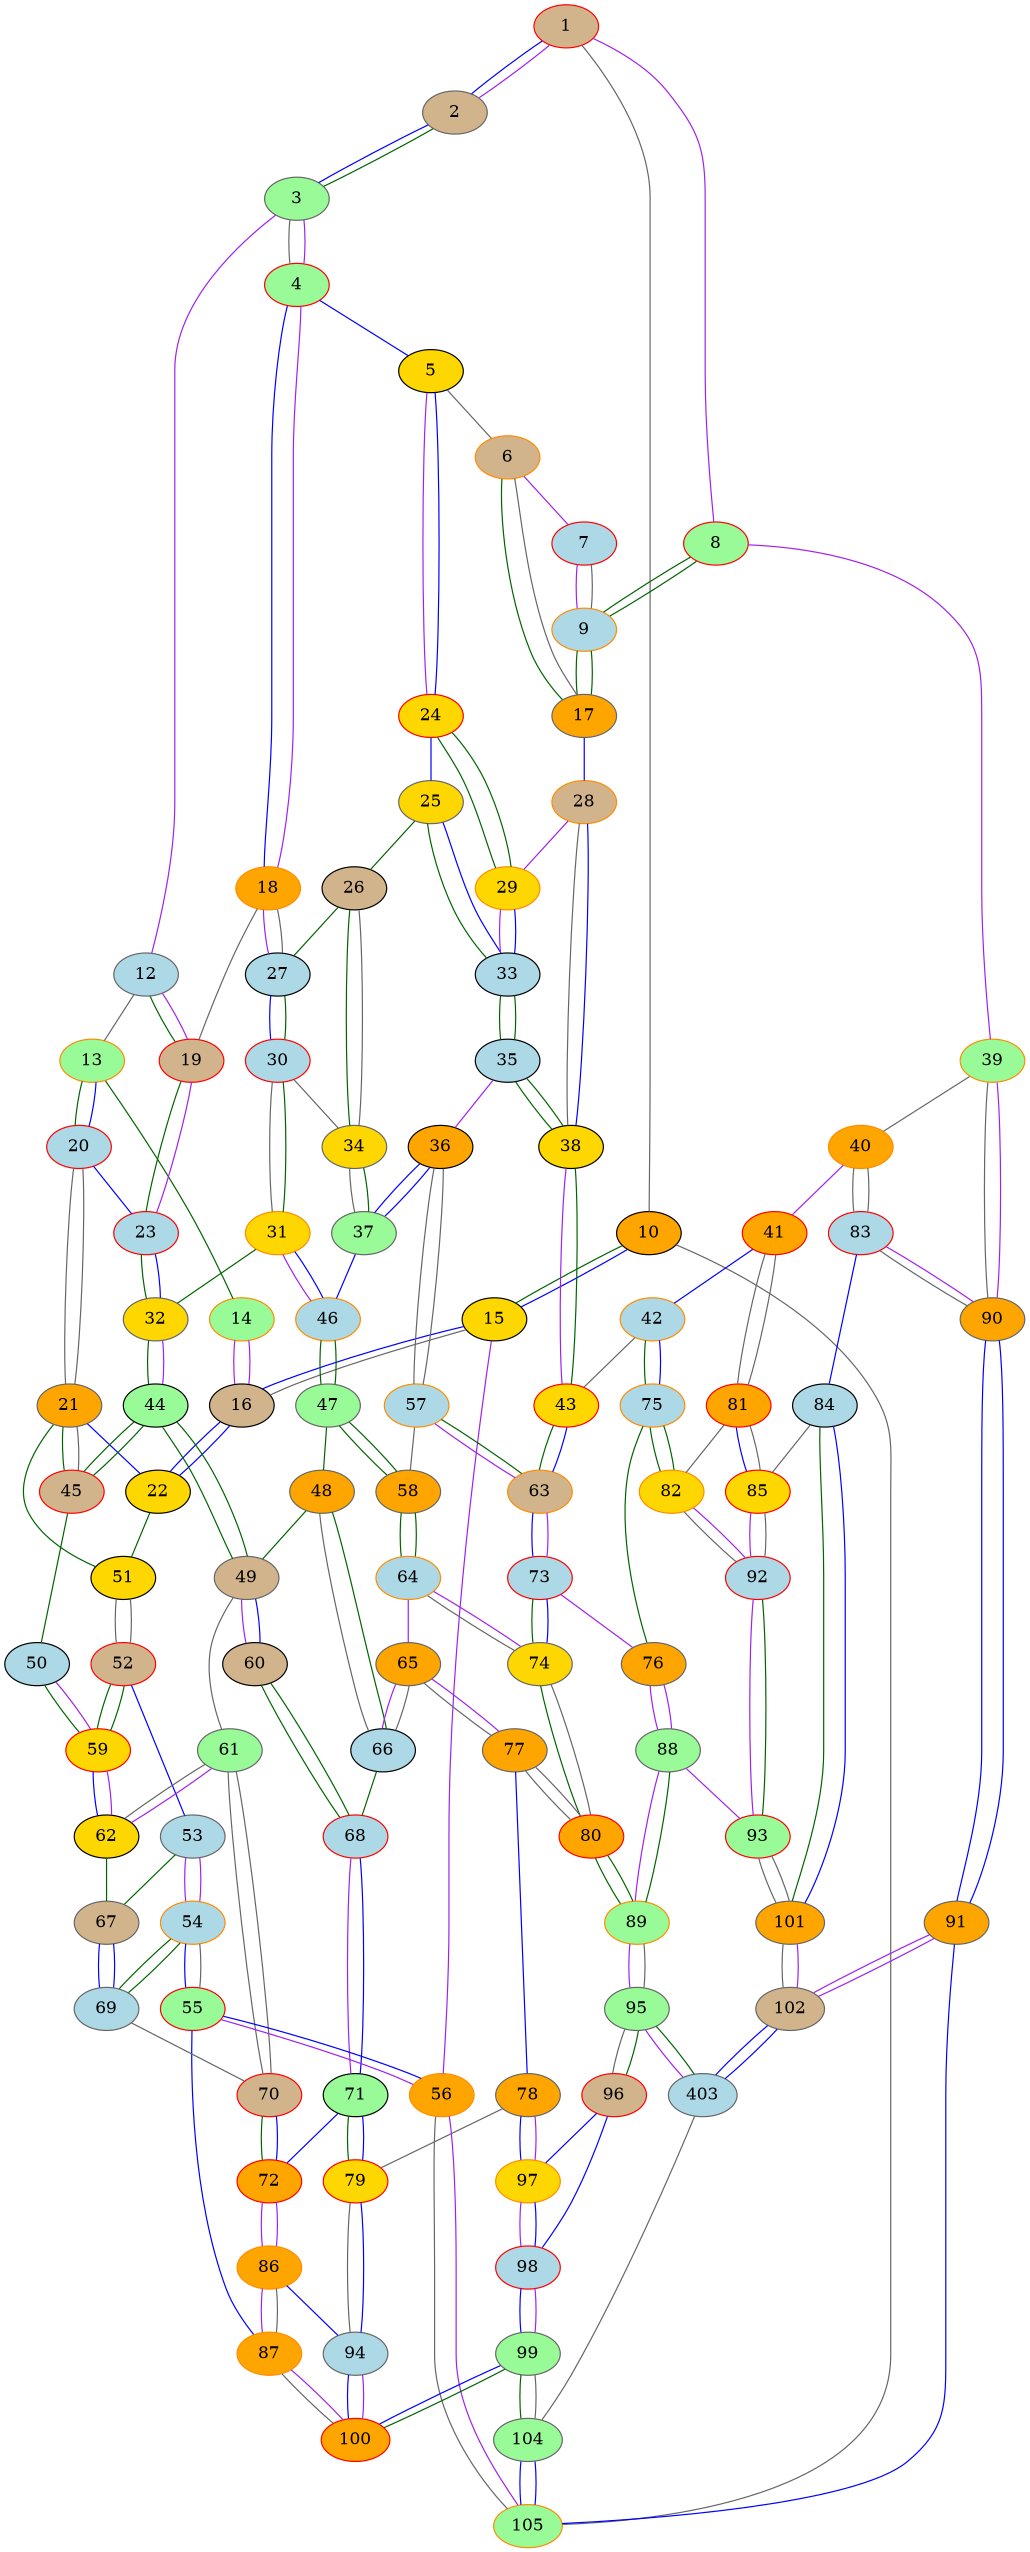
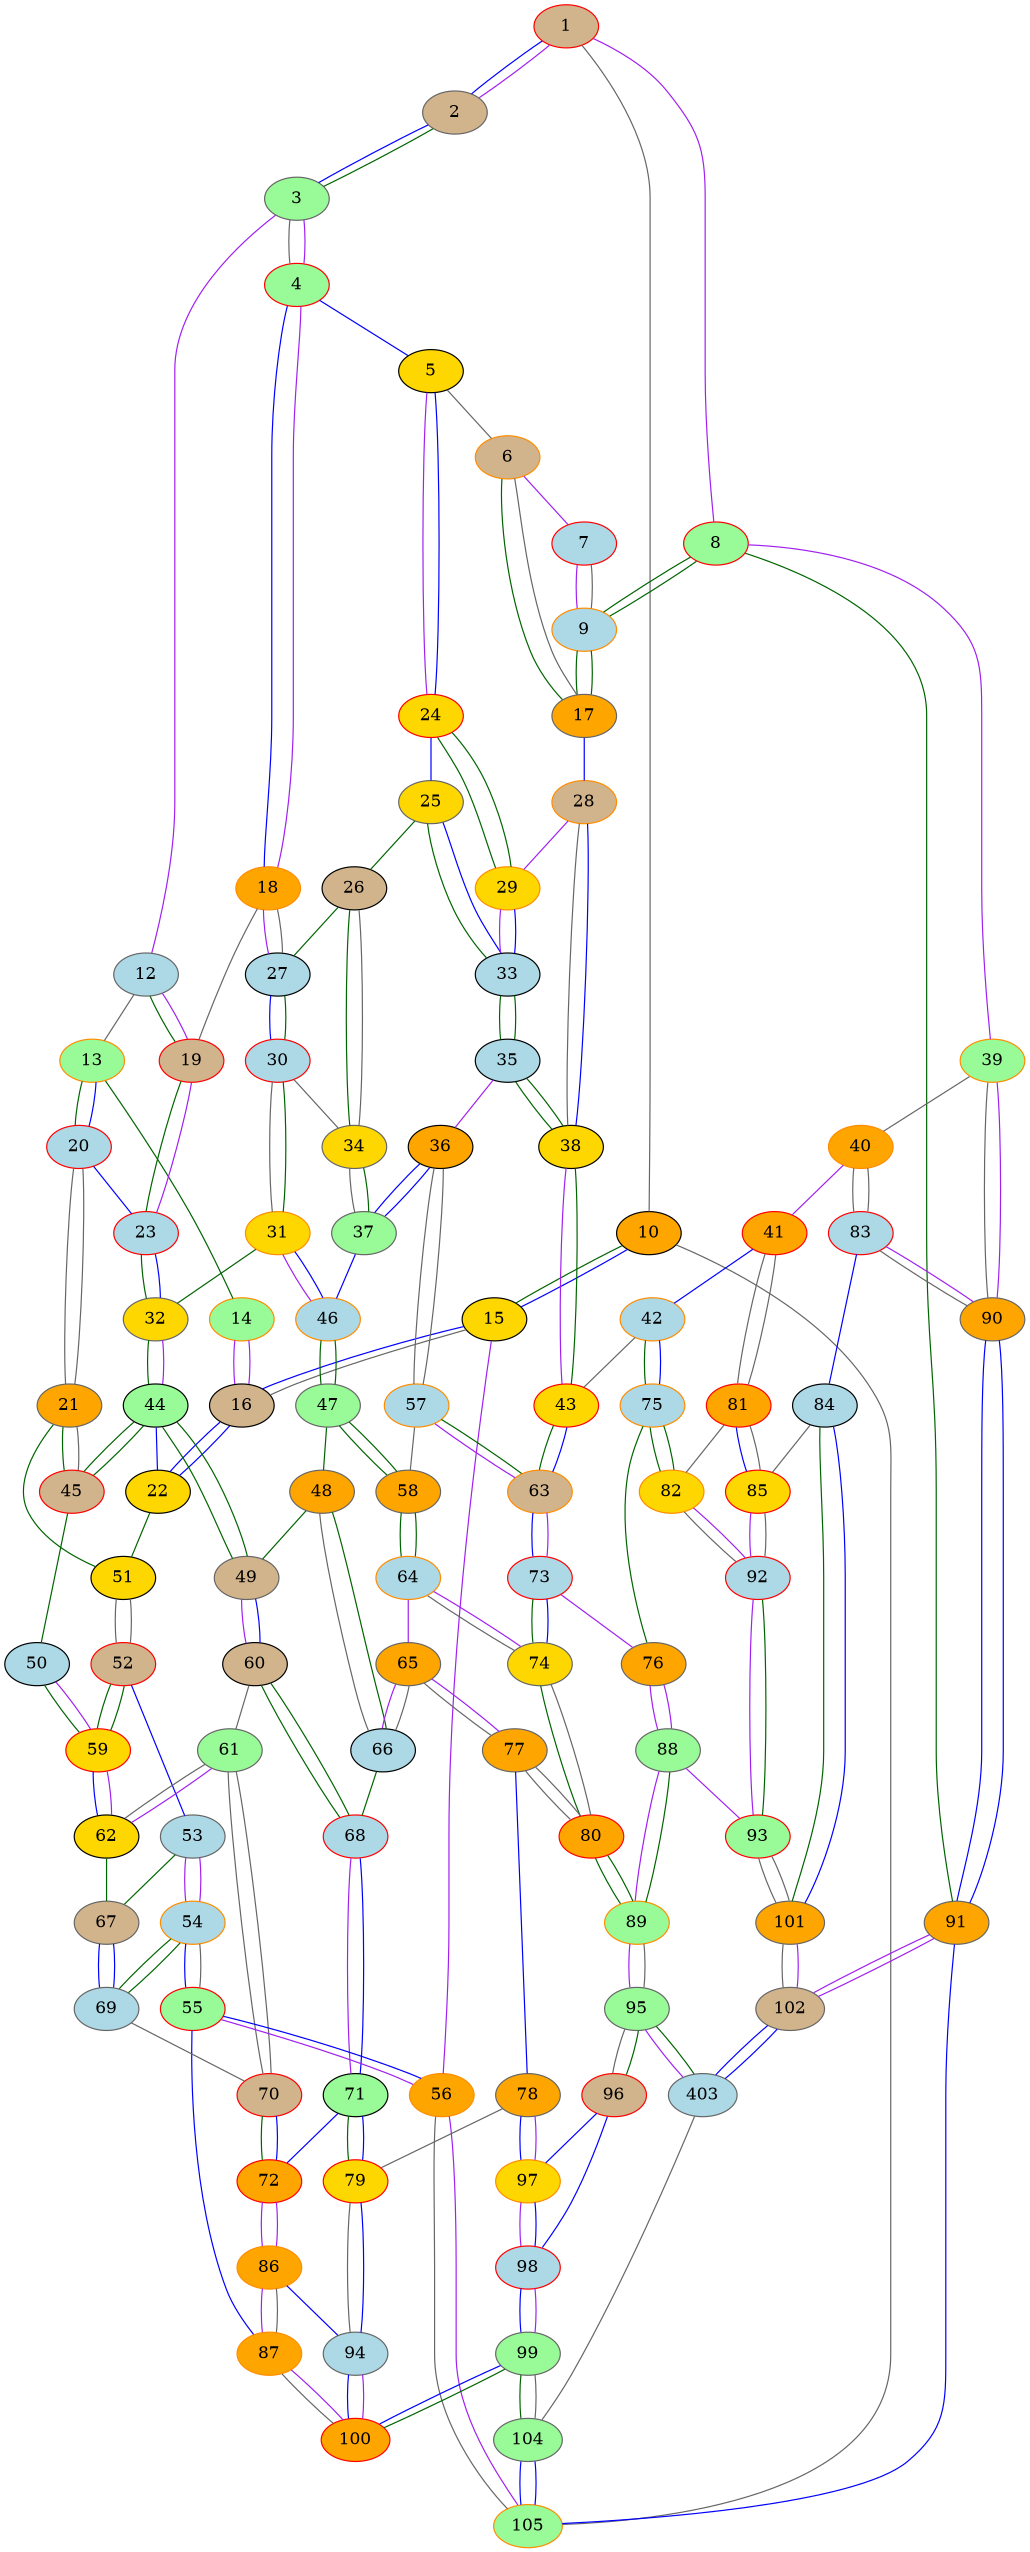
none -> (927, 1180)
(103, 1439) -> (157, 1449)
(209, 1662) -> (242, 1707)
